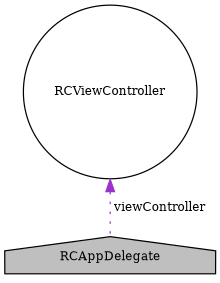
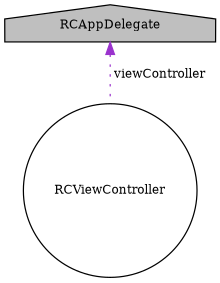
(110, 214) -> (110, 79)
